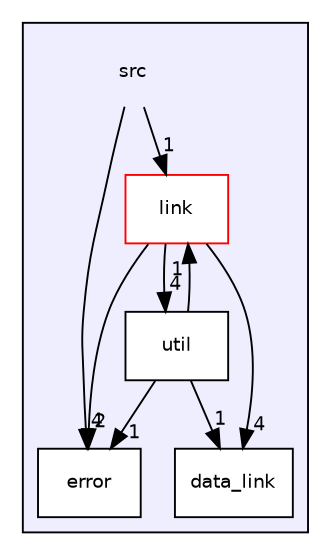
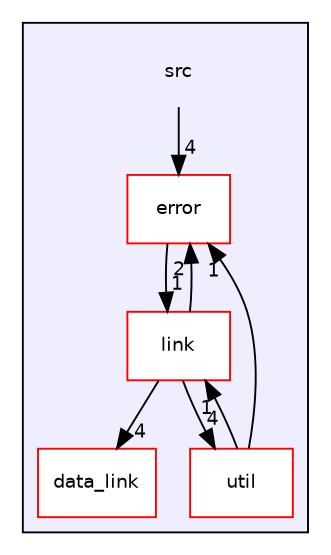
(152, 132) -> (166, 268)
(177, 346) -> (241, 483)
(202, 406) -> none
(89, 483) -> (179, 209)
(234, 483) -> (97, 483)
